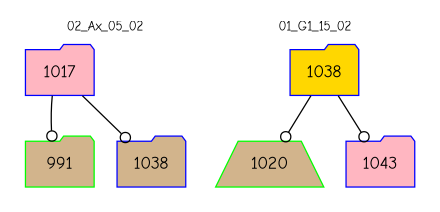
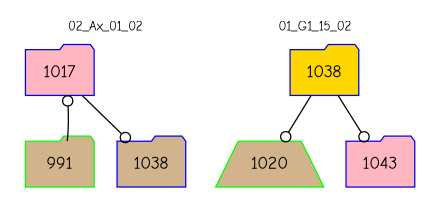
(106, 27) -> (106, 27)
(51, 113) -> (68, 124)
